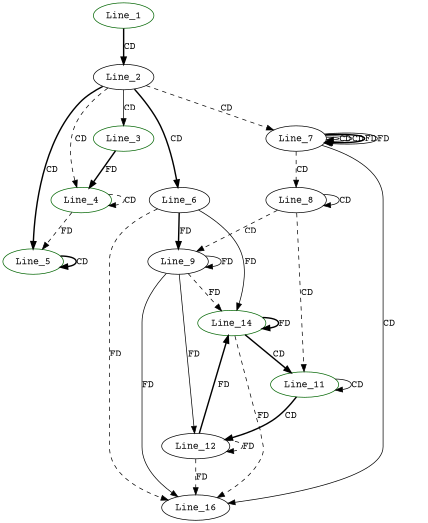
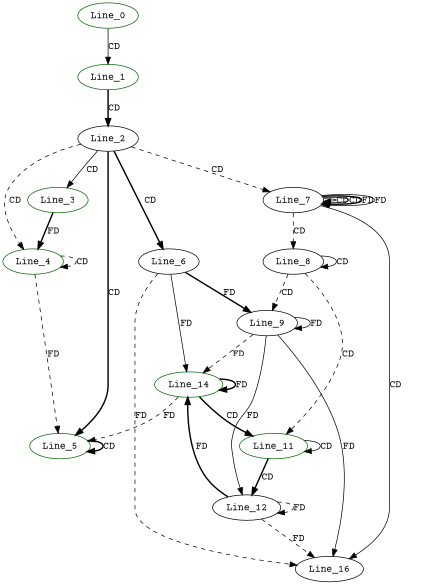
none -> (108, 16)
(258, 423) -> (140, 425)
